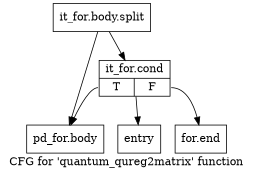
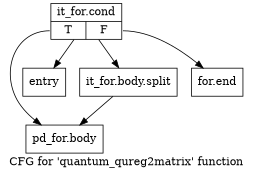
(115, 43) -> (106, 51)
